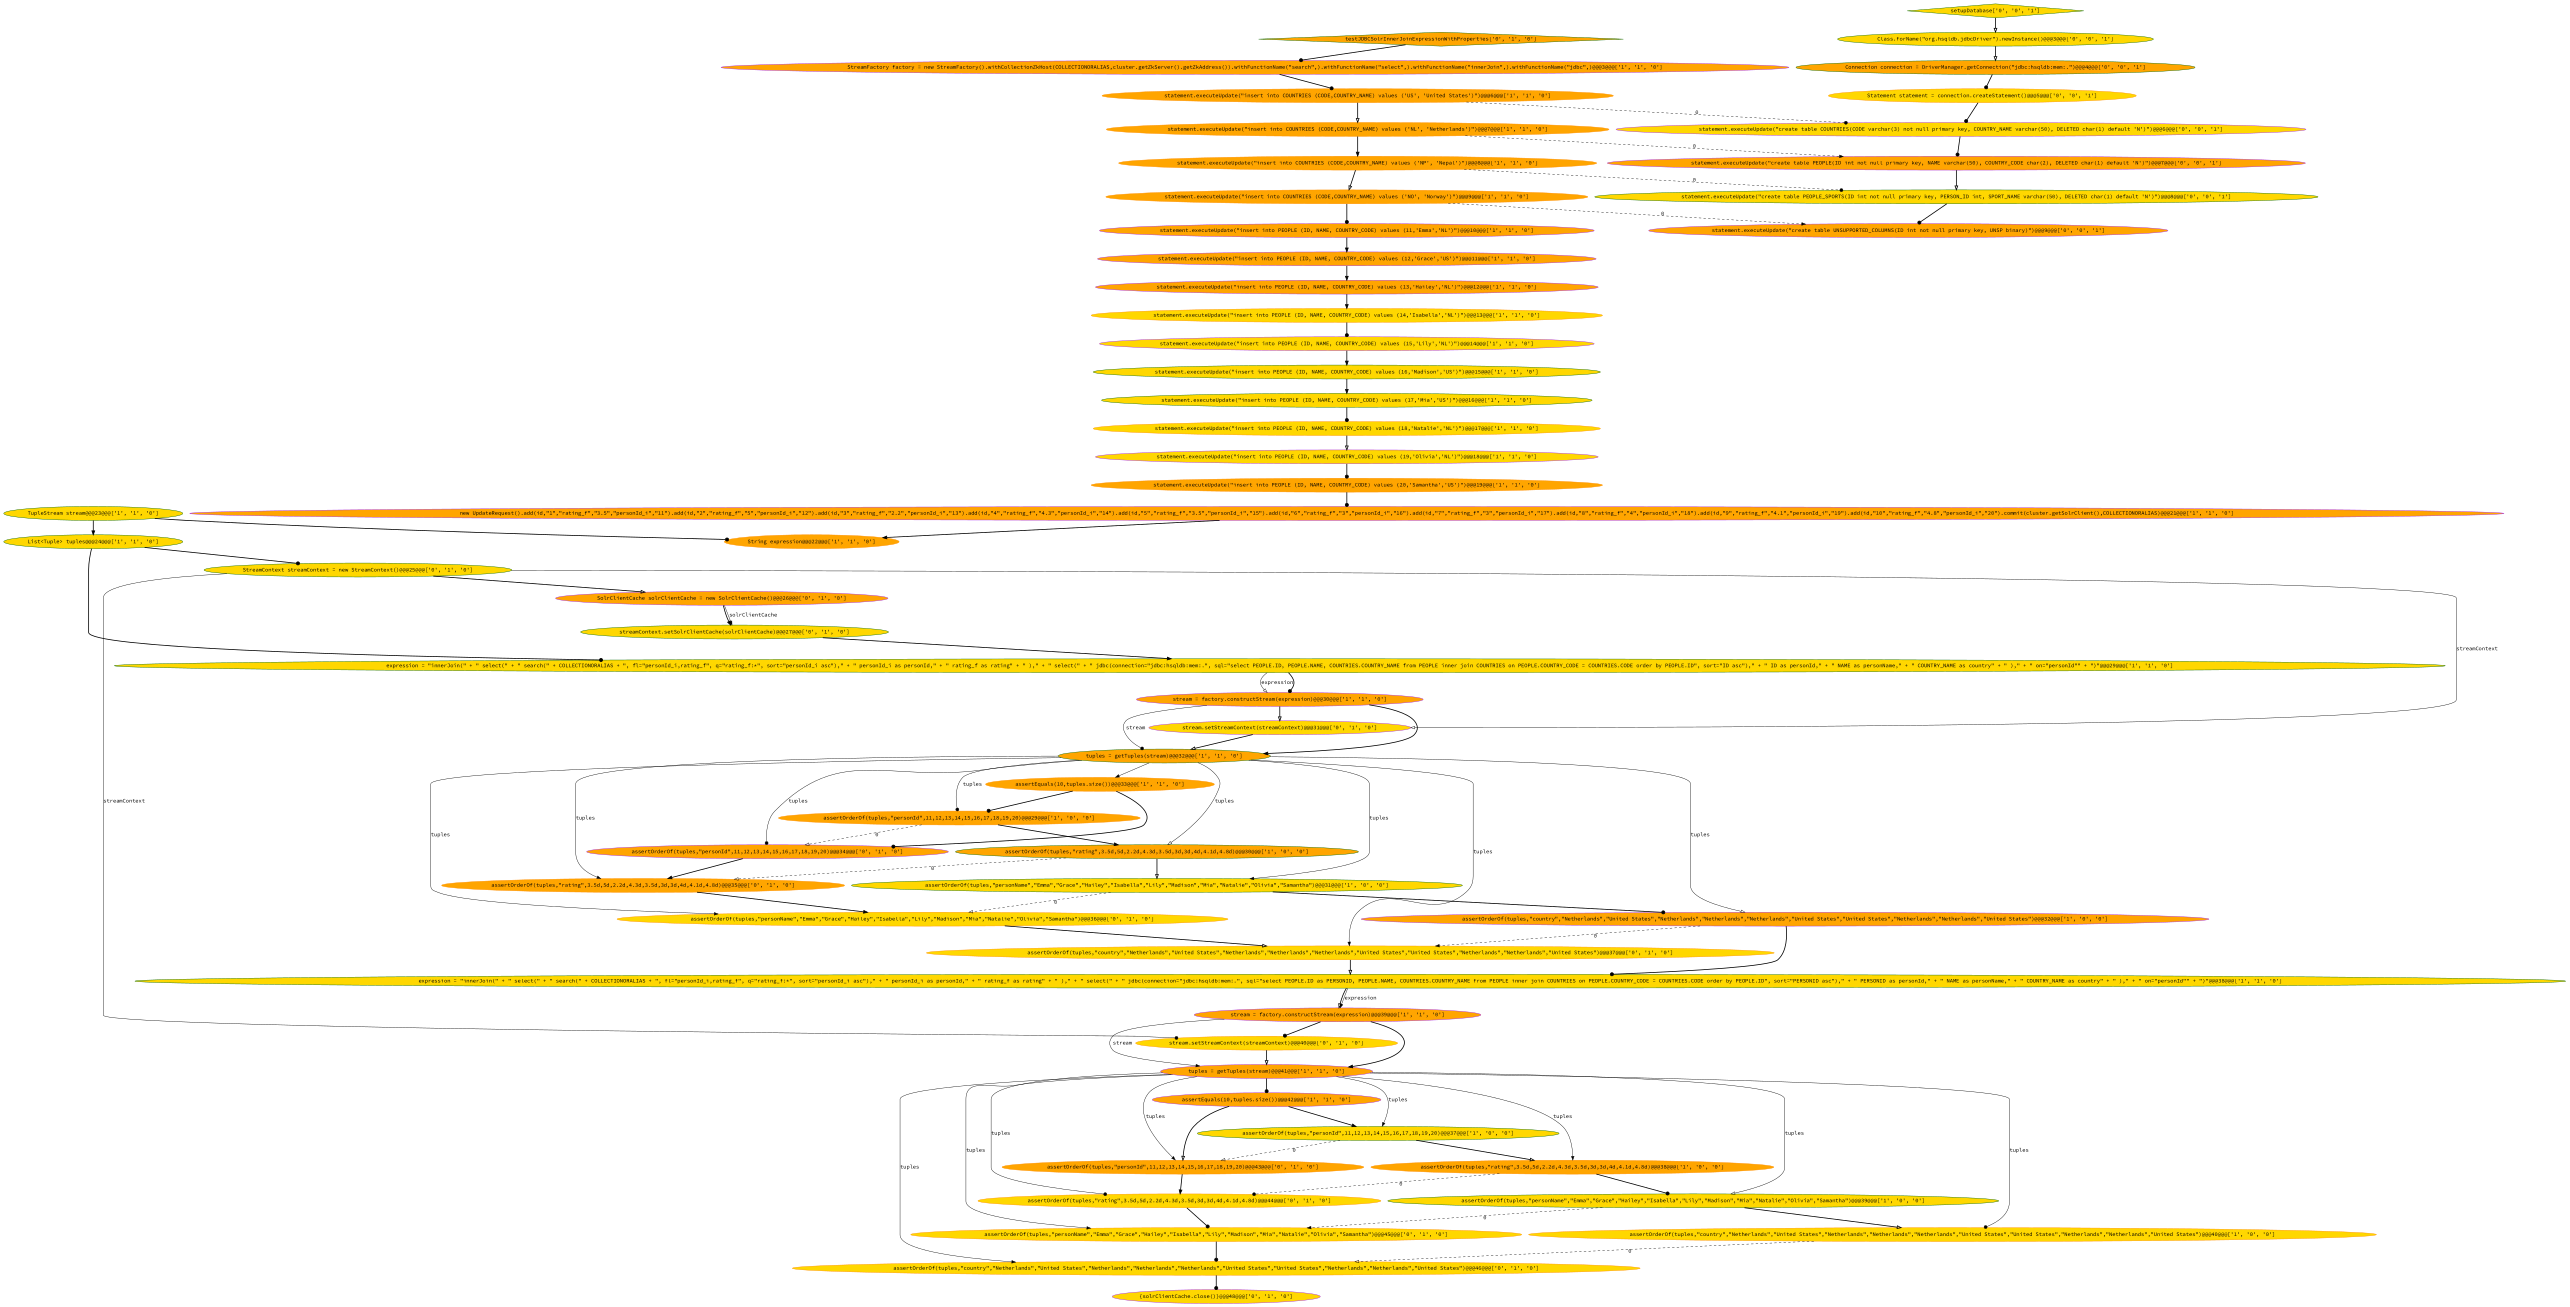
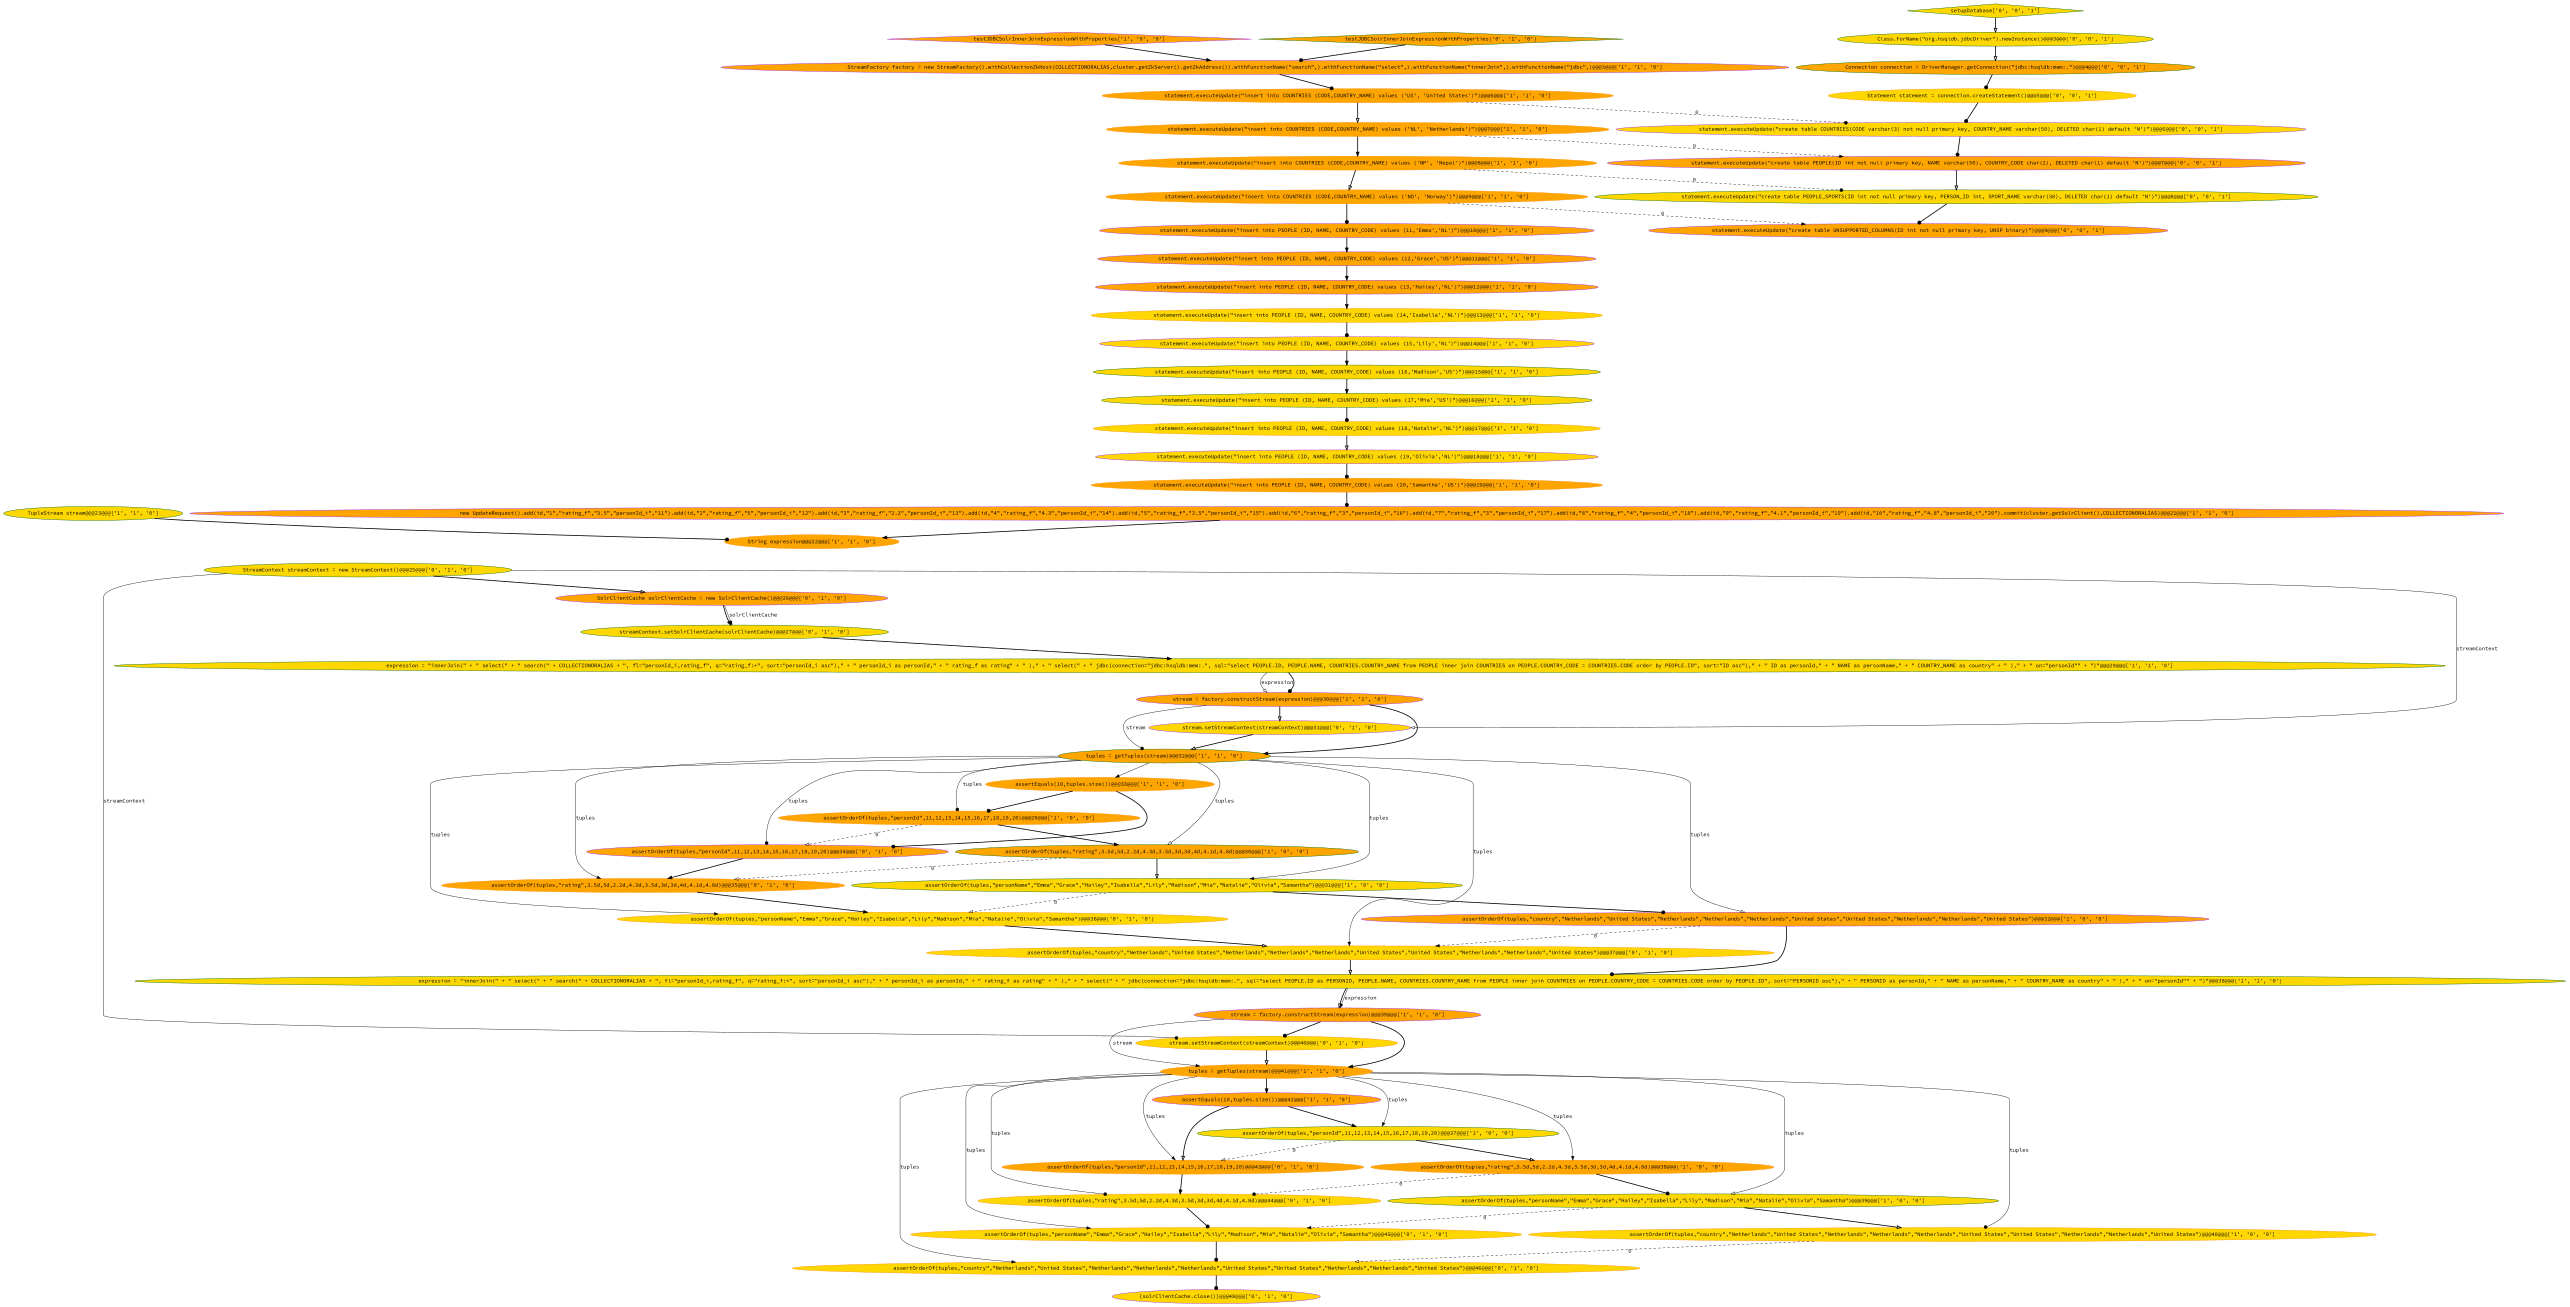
none -> (1069, 39)
(93, 542) -> none
(1267, 1071) -> (1267, 1071)
(1267, 1084) -> (1267, 1084)
